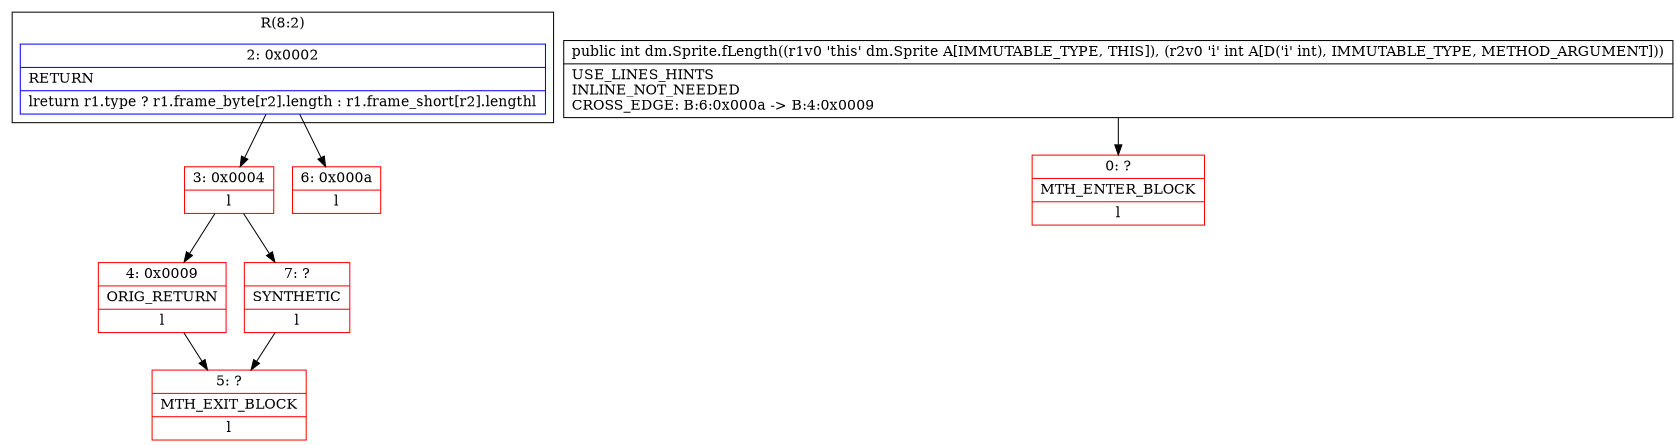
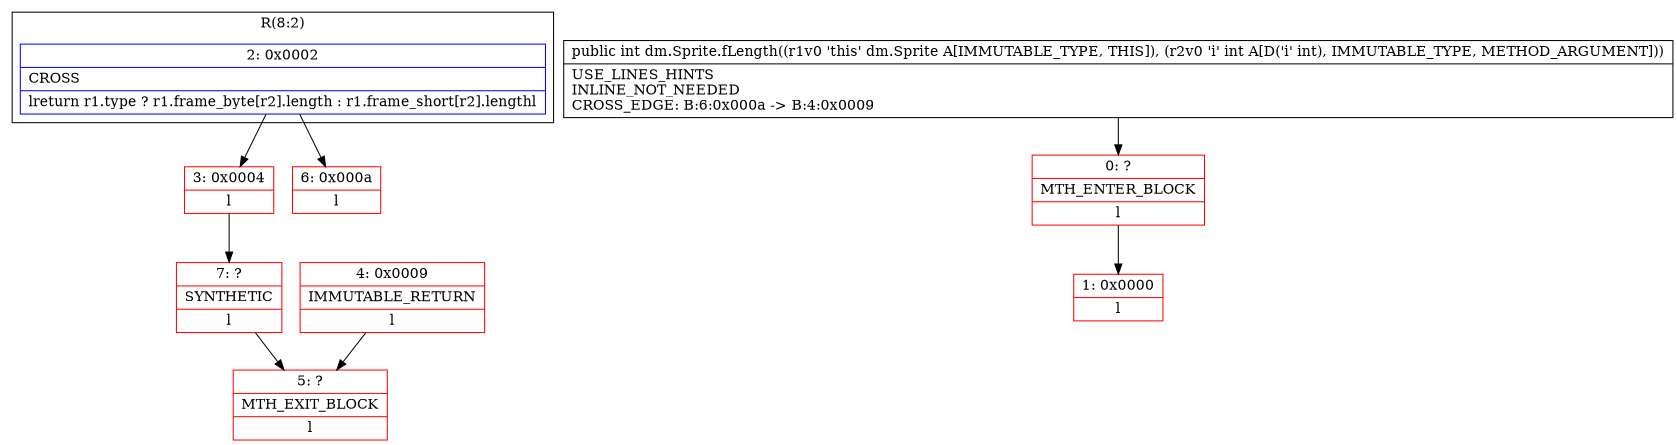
(61, 79) -> (55, 79)
(202, 233) -> none
(162, 297) -> (392, 297)
none -> (1118, 298)
